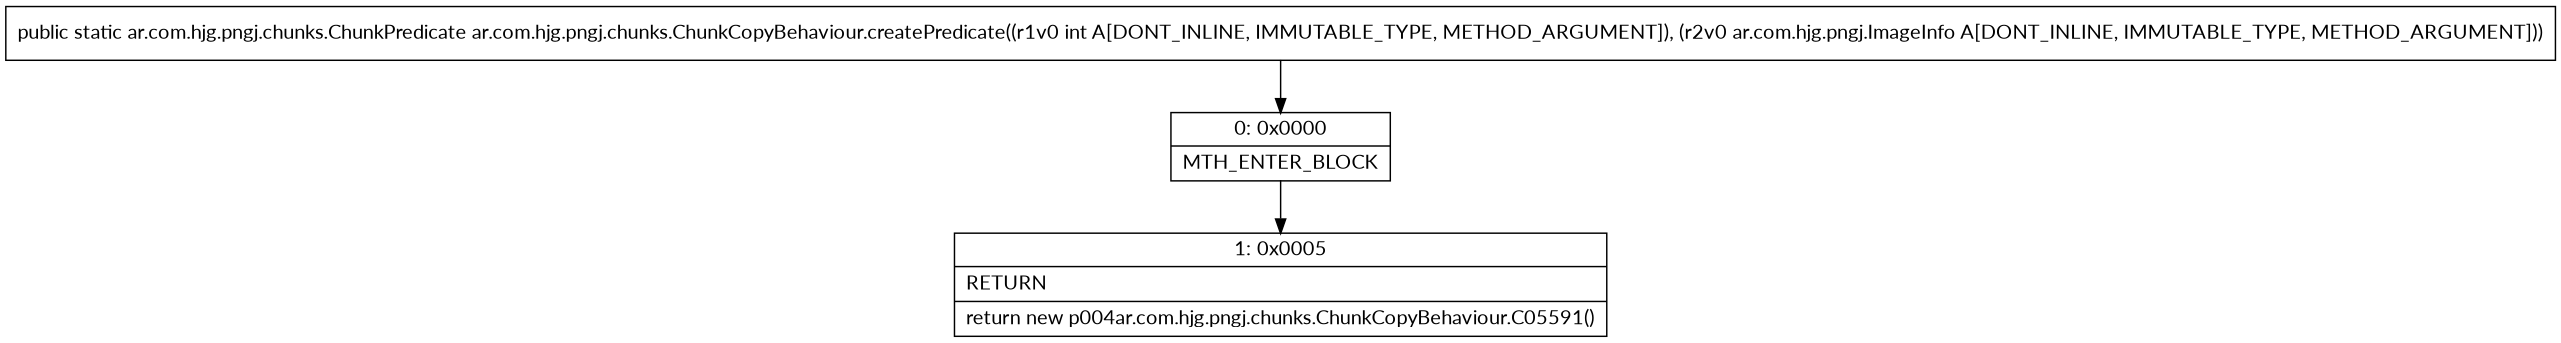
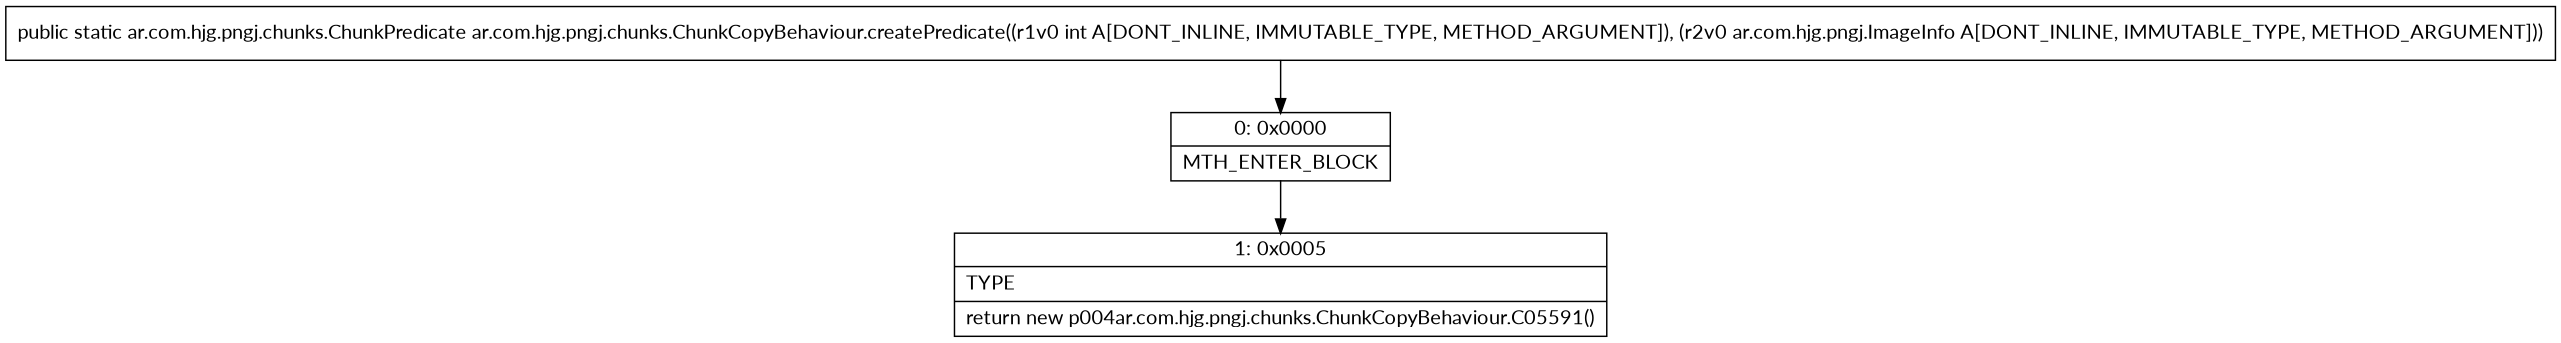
(1007, 283) -> (991, 283)
